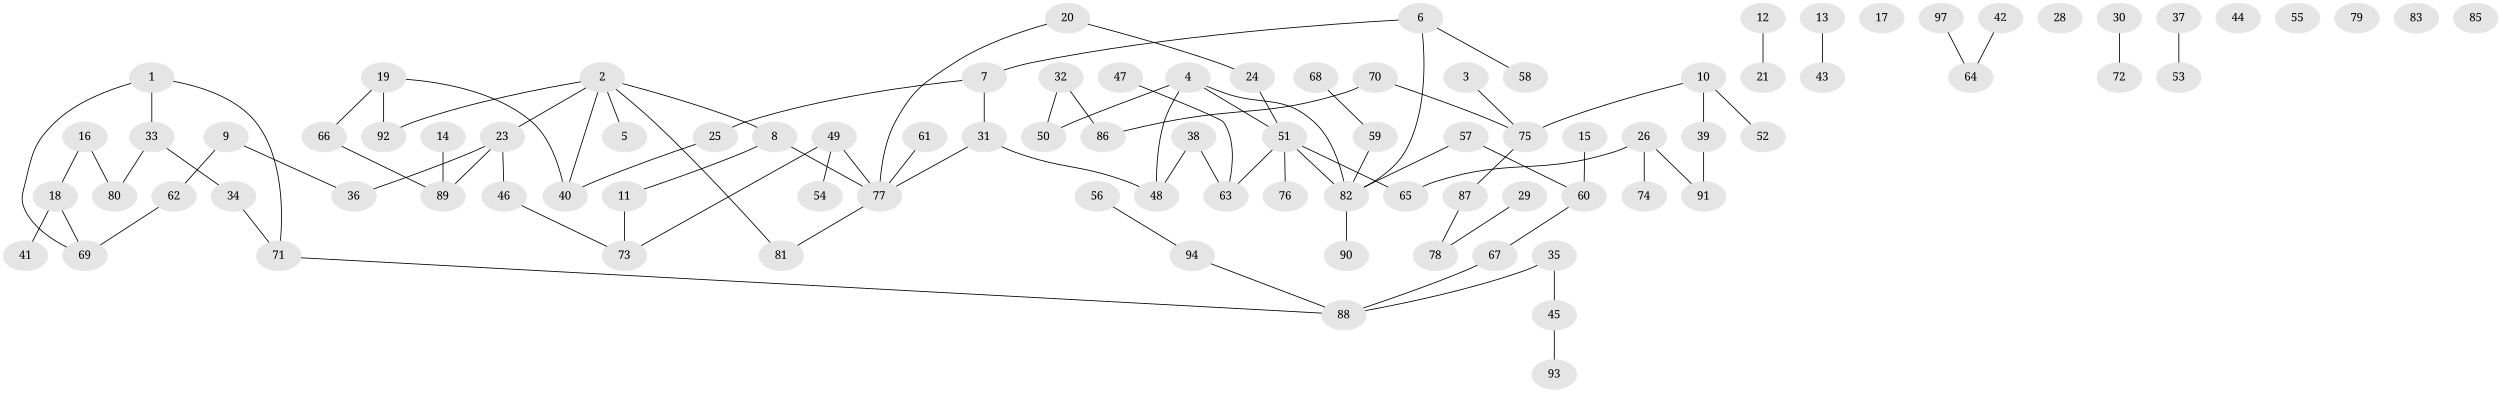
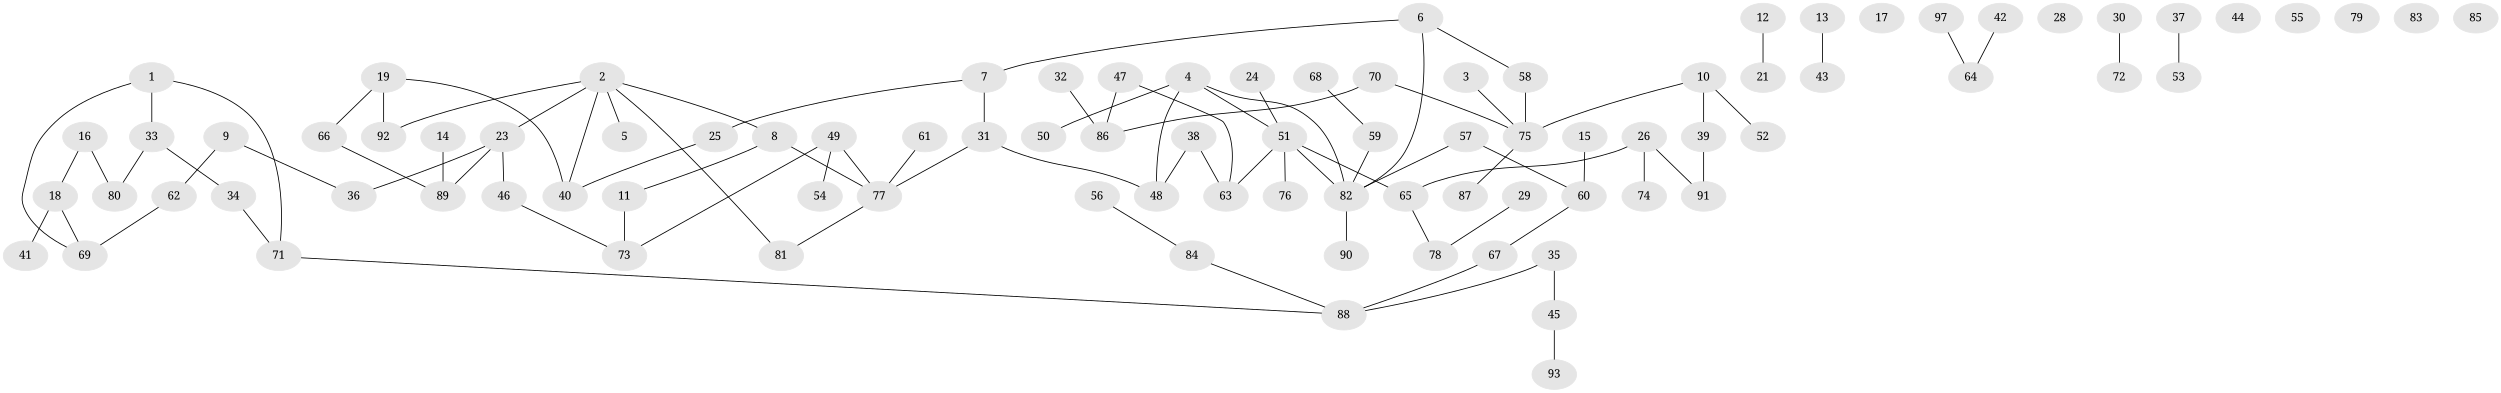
(1068, 18) -> none
(1052, 107) -> none
none -> (1525, 107)
none -> (1110, 113)
(1450, 226) -> (1421, 226)
(1192, 256) -> (1192, 256)
